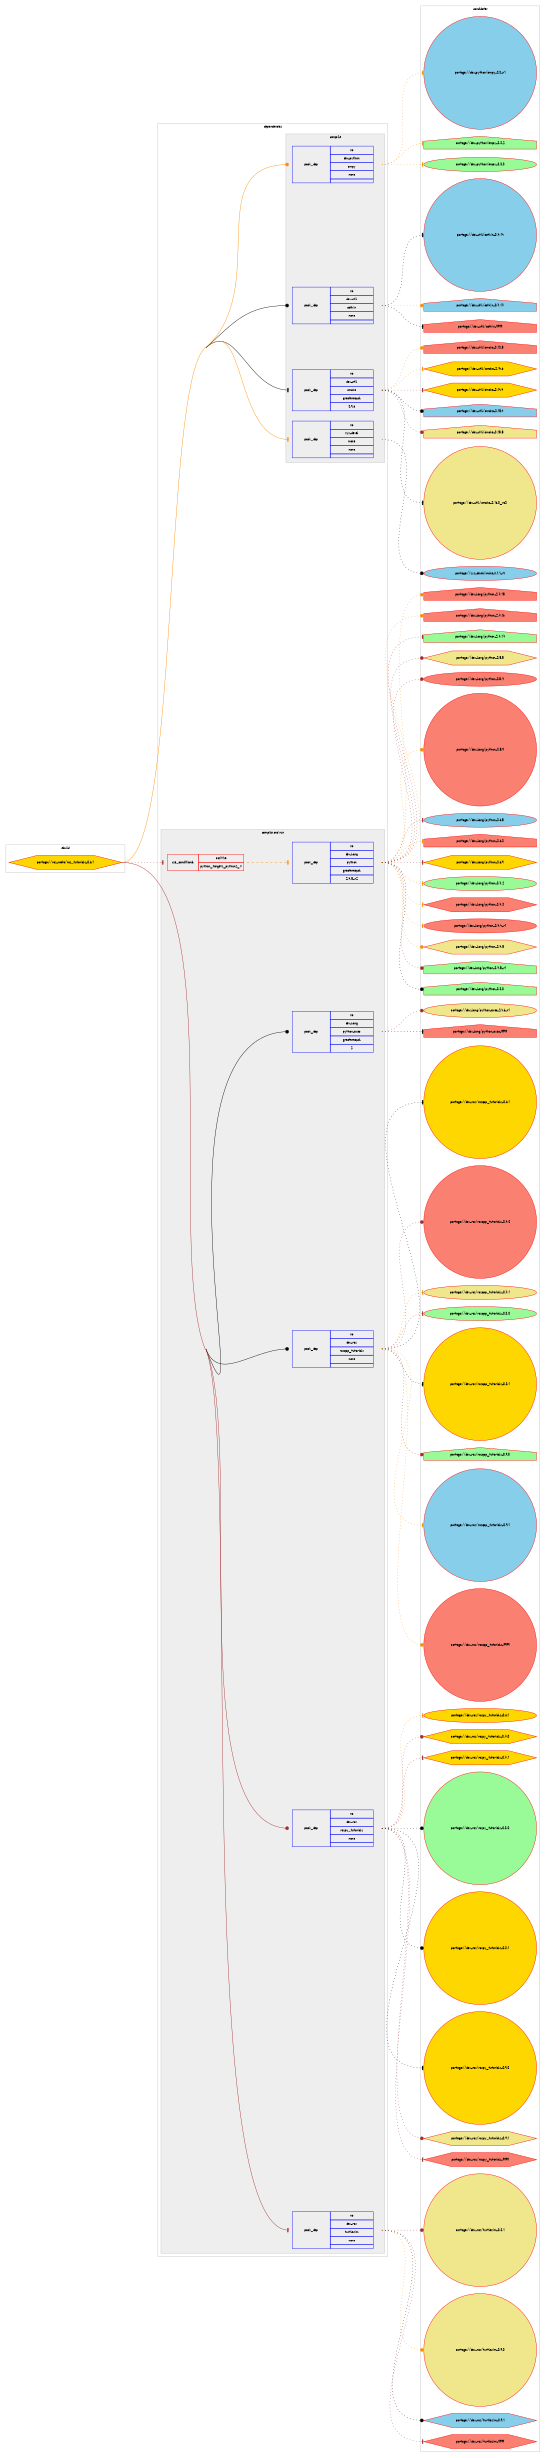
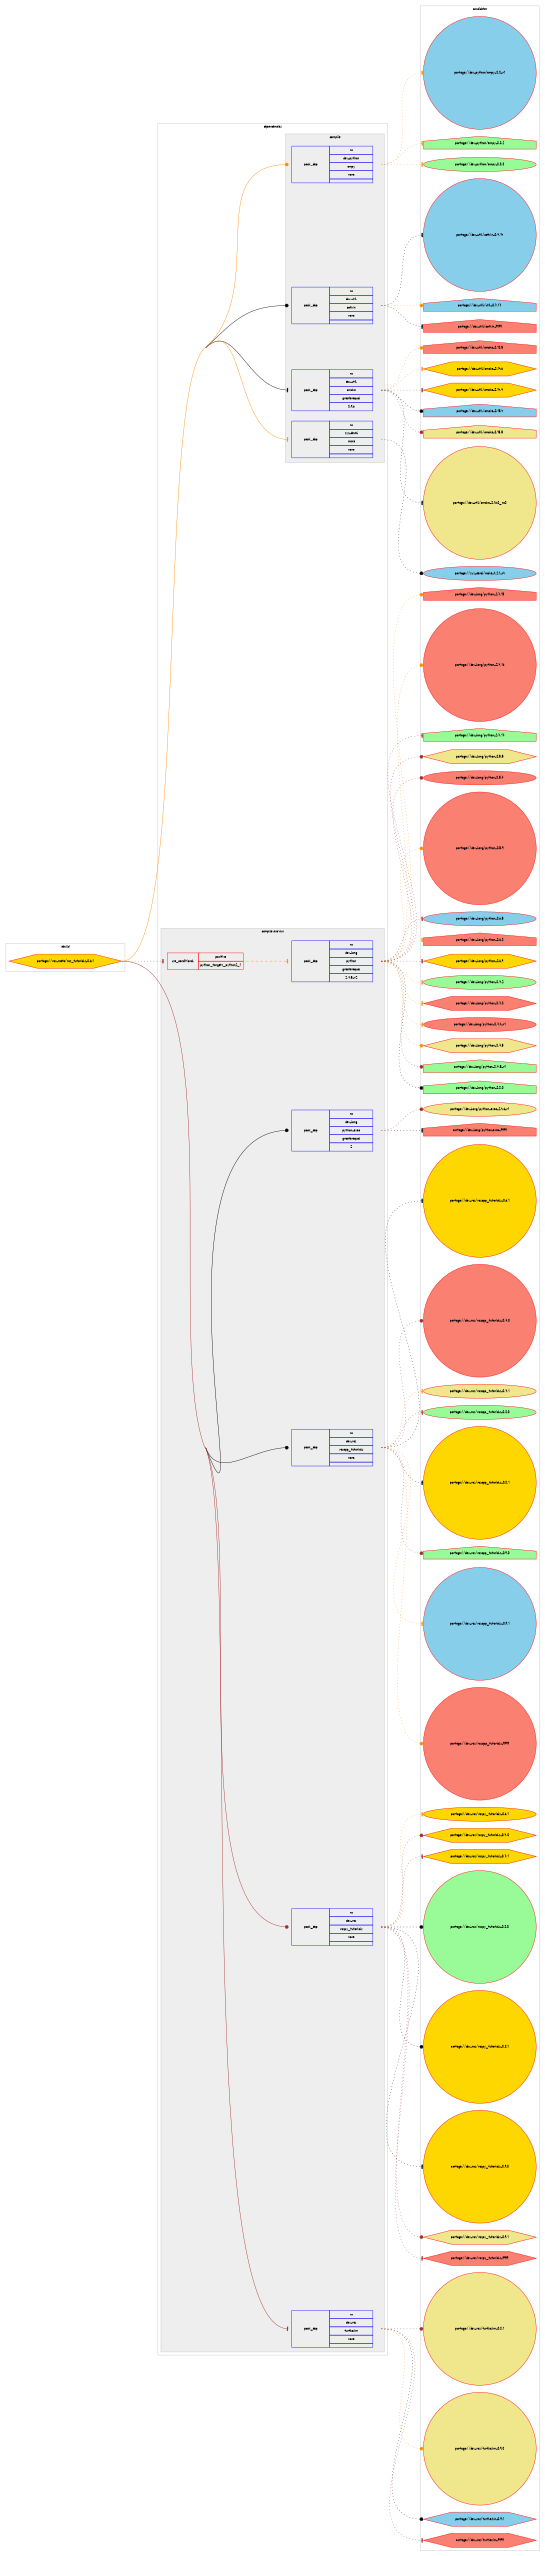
(480, 306) -> (480, 306)
(480, 573) -> (480, 573)
(480, 616) -> (480, 665)
(221, 866) -> (221, 965)
